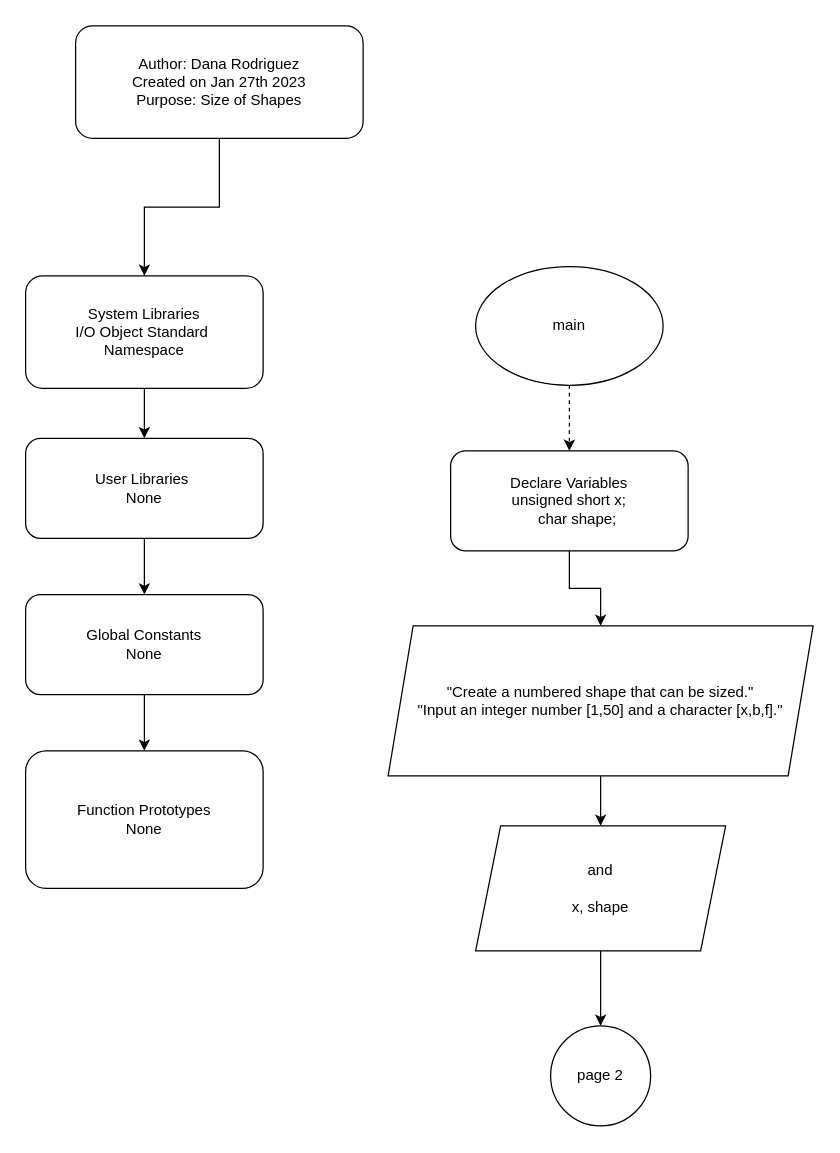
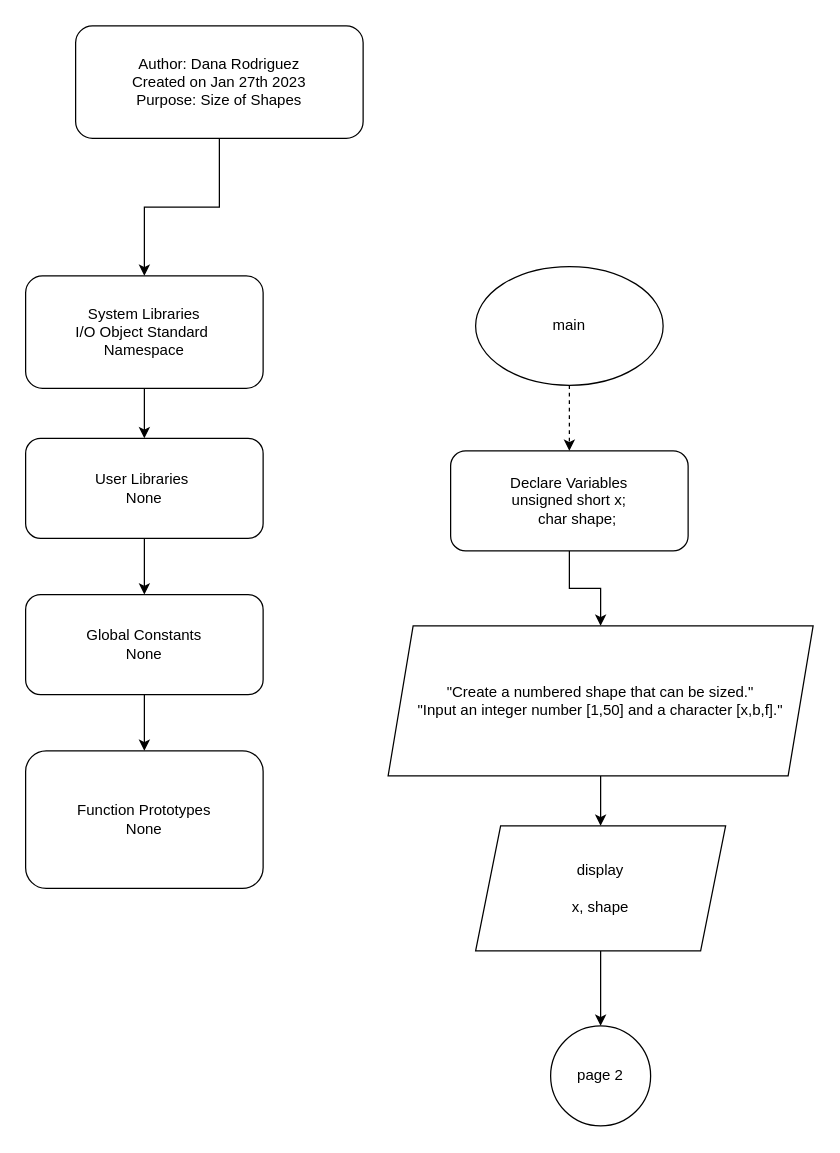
(601, 888) -> (601, 888)
